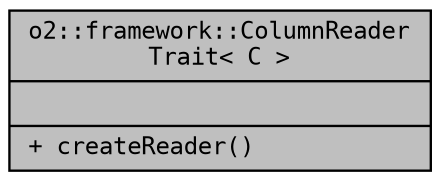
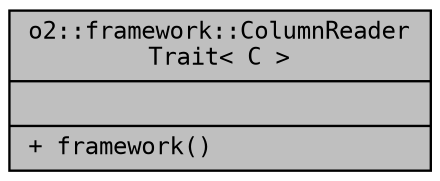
(142, 147) -> (121, 147)
